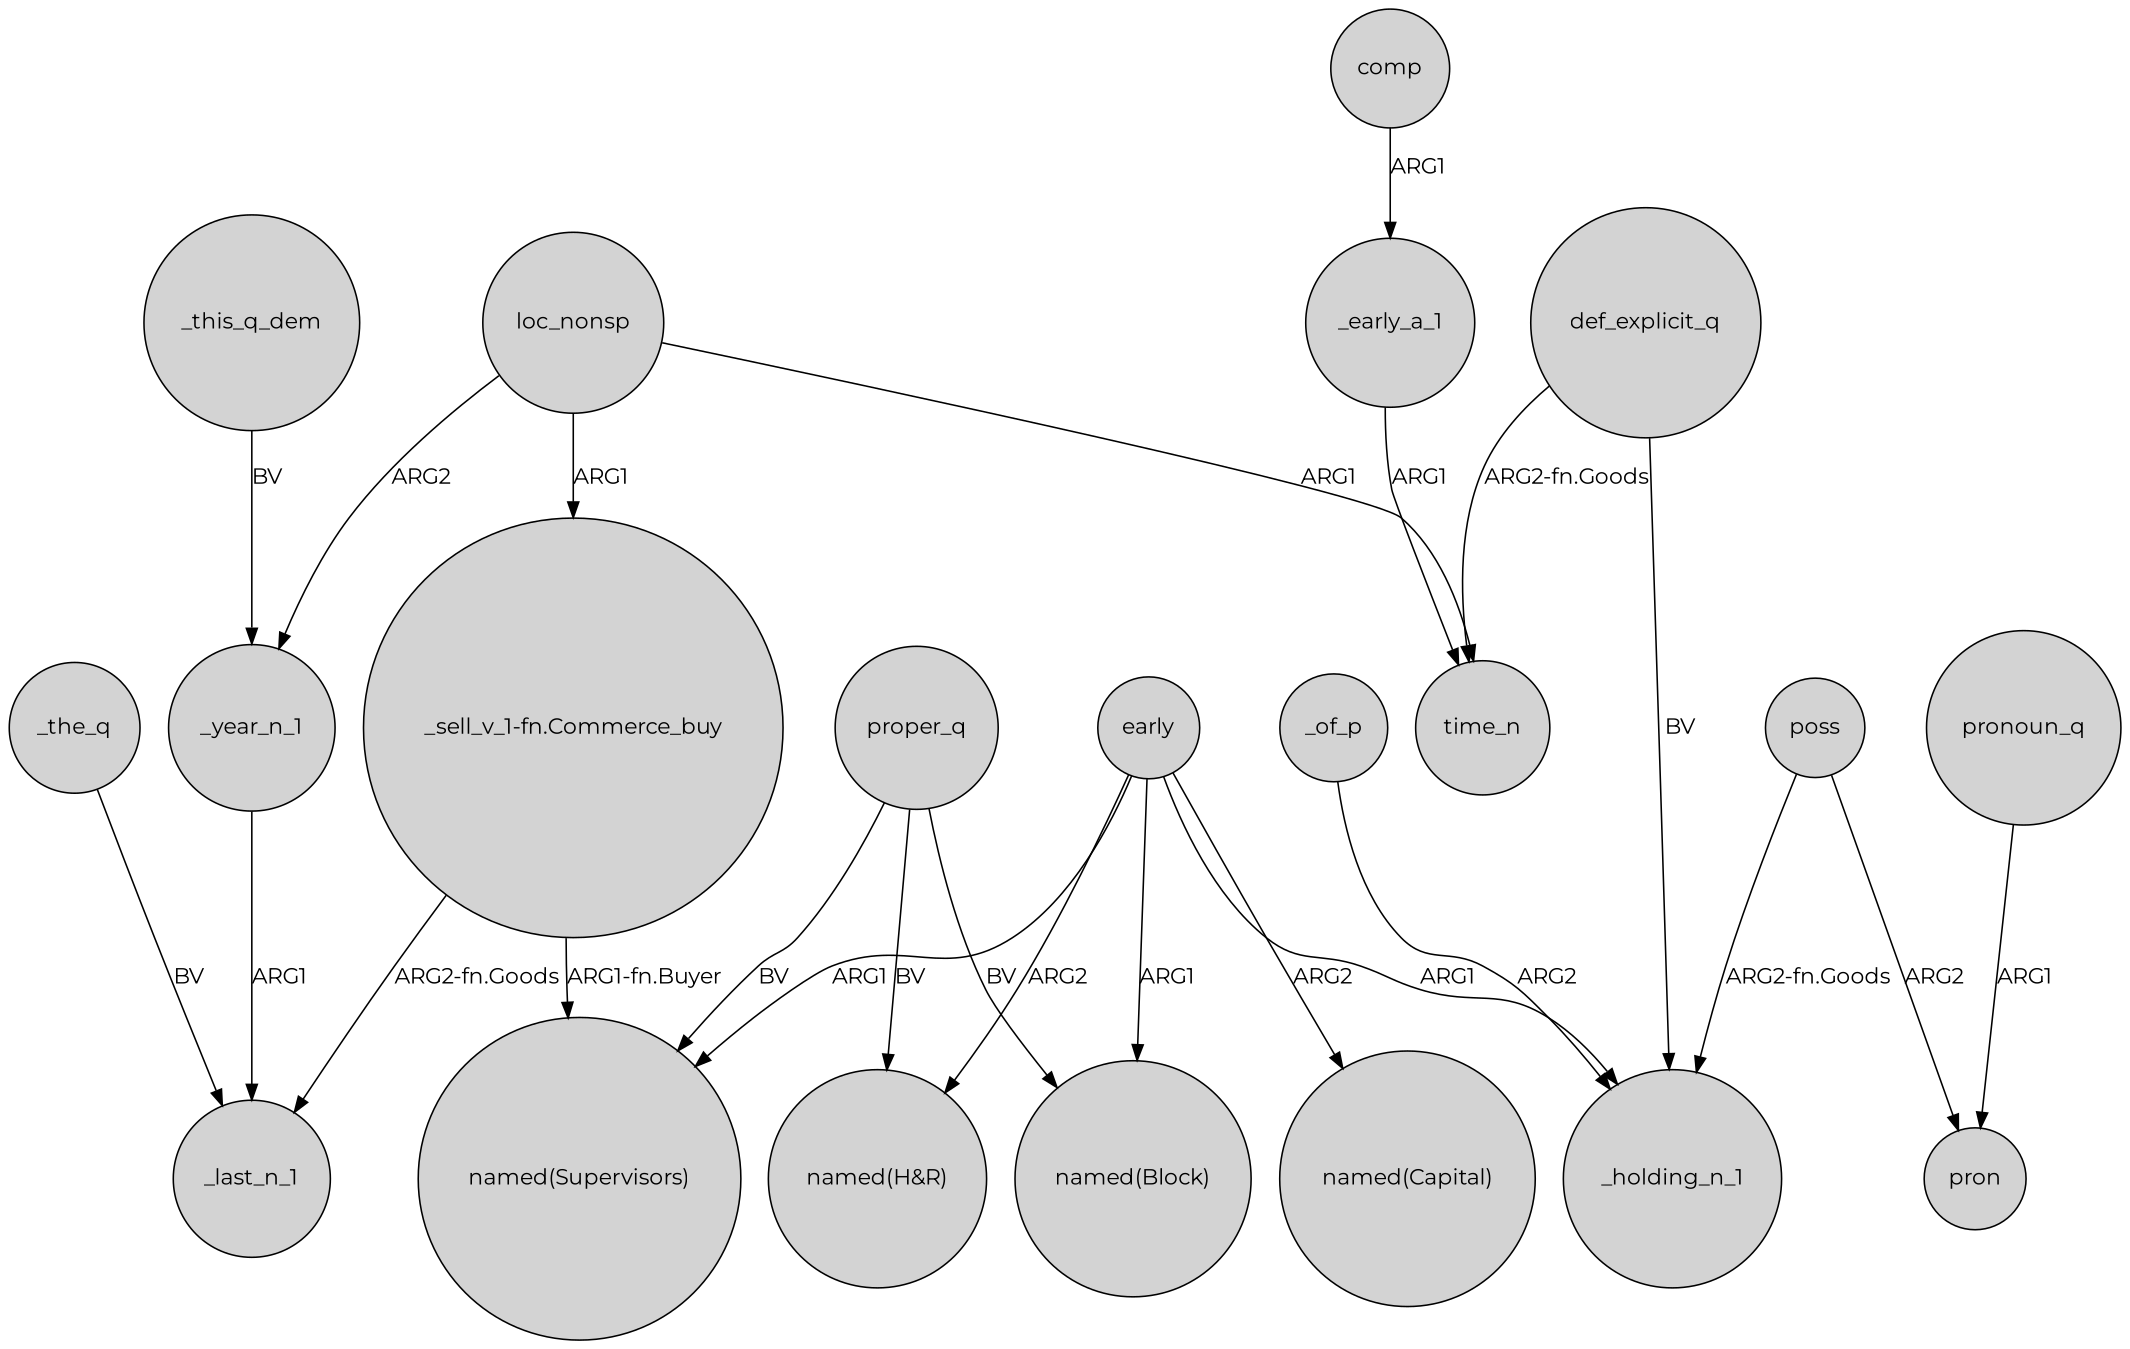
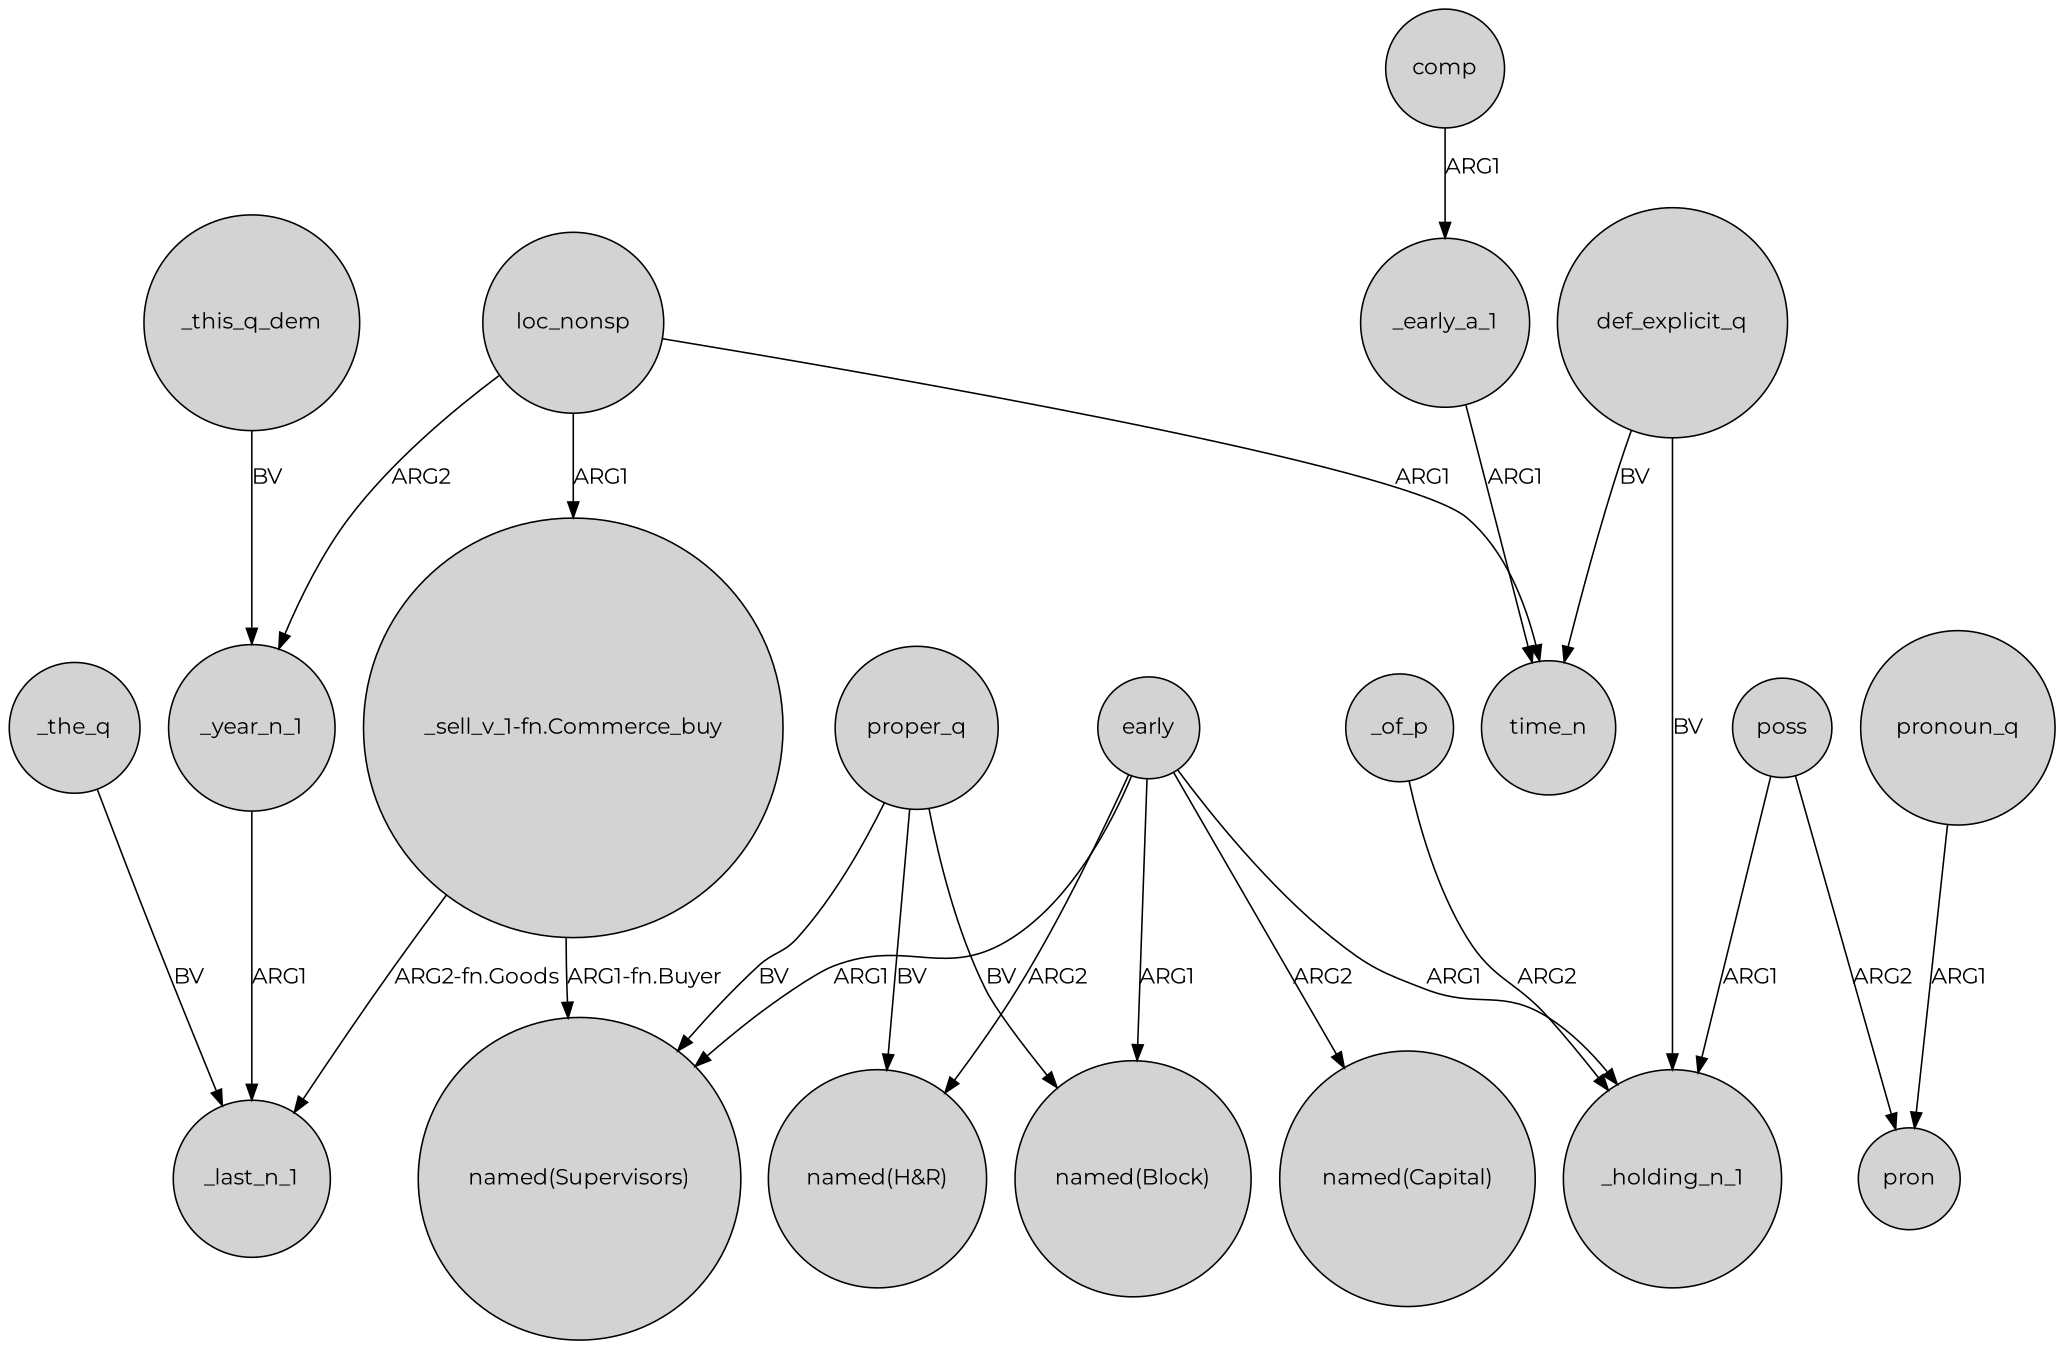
(1567, 478) -> (1635, 478)
(1809, 978) -> (1751, 978)
